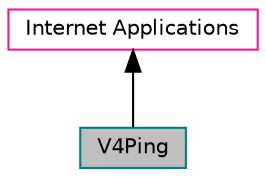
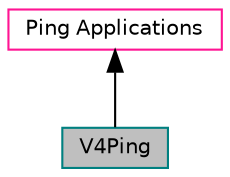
(133, 30) -> (115, 30)
